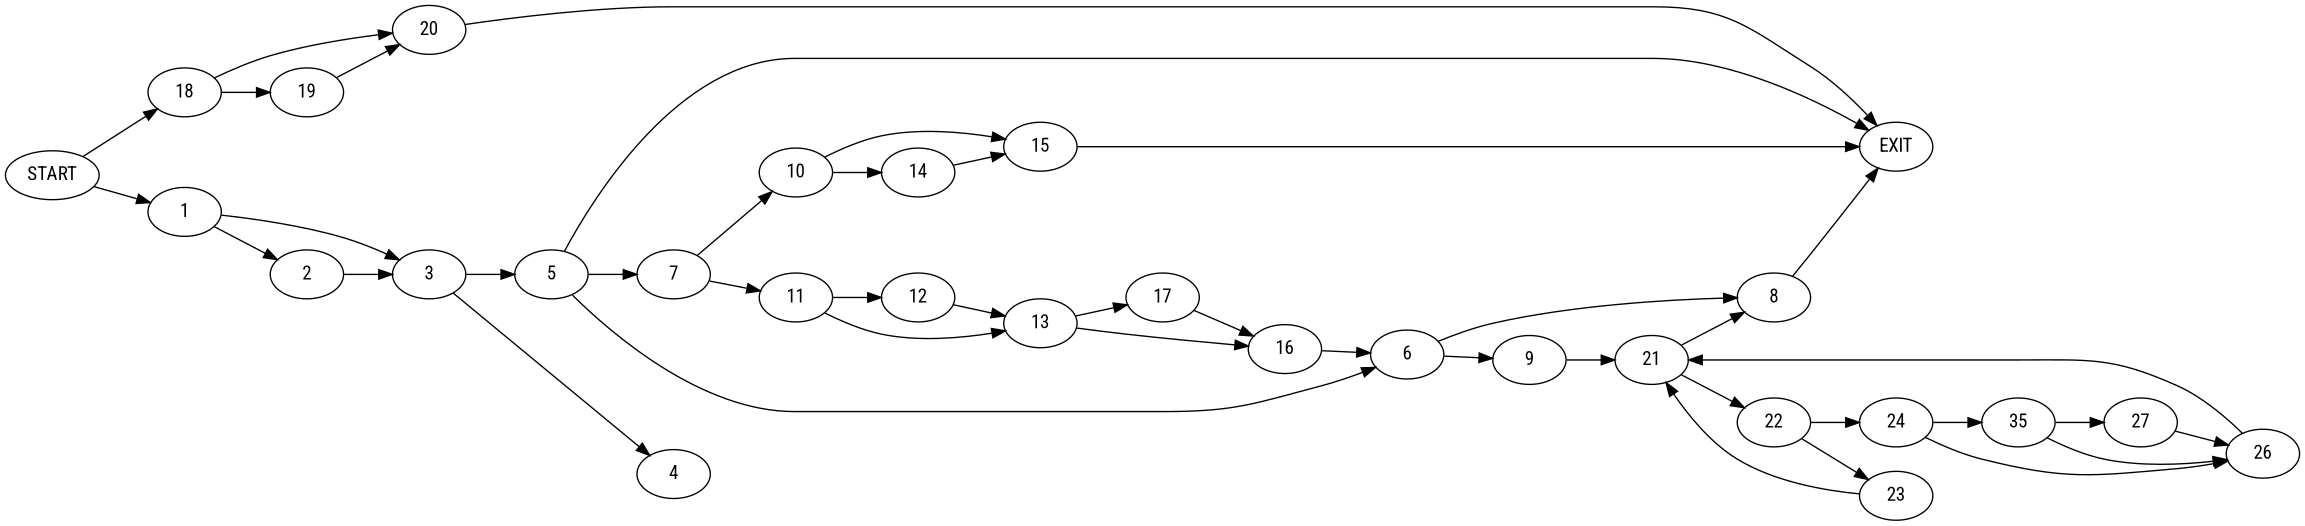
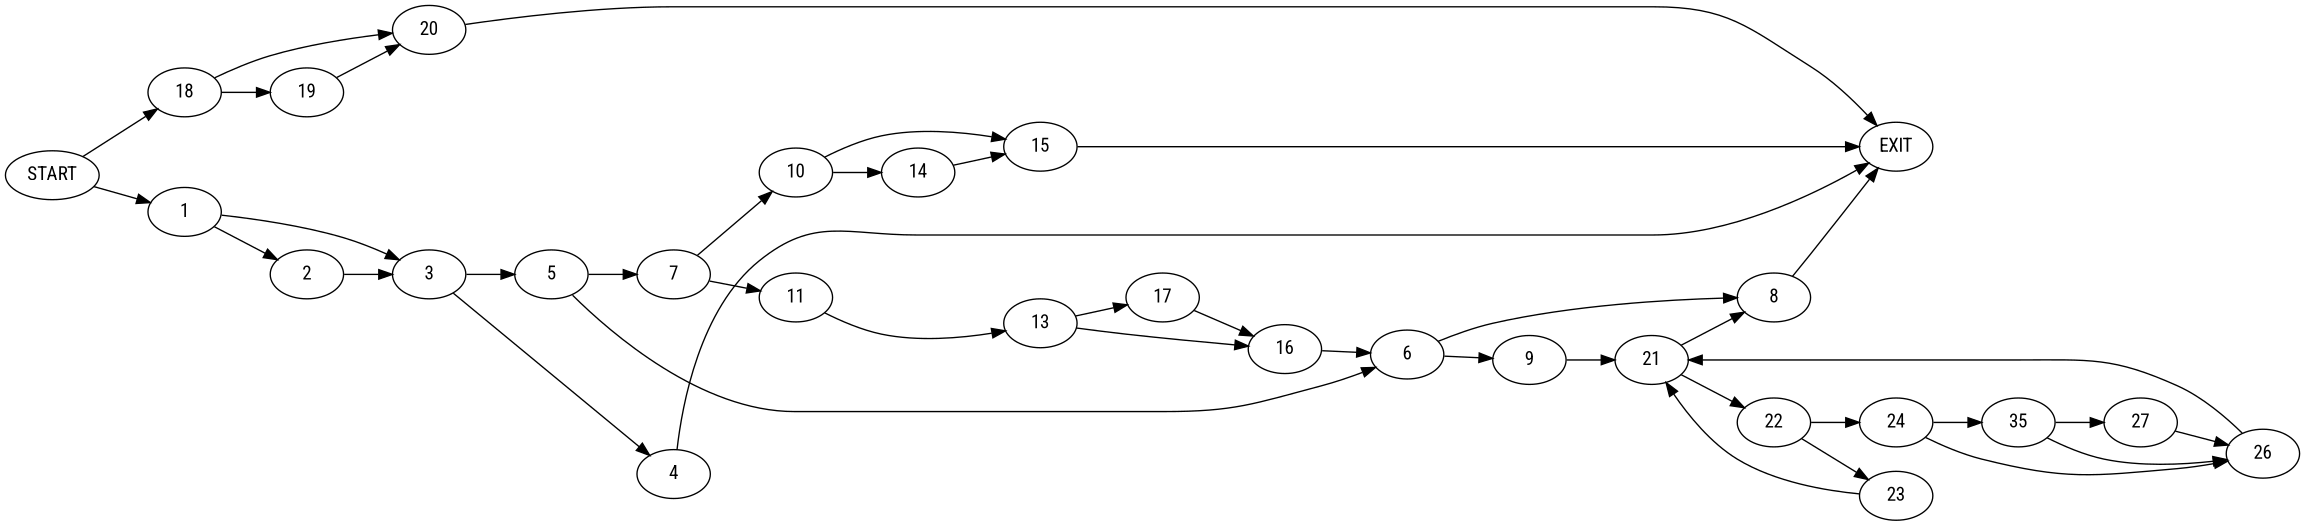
(1175, 58) -> (1205, 235)
(918, 297) -> none
